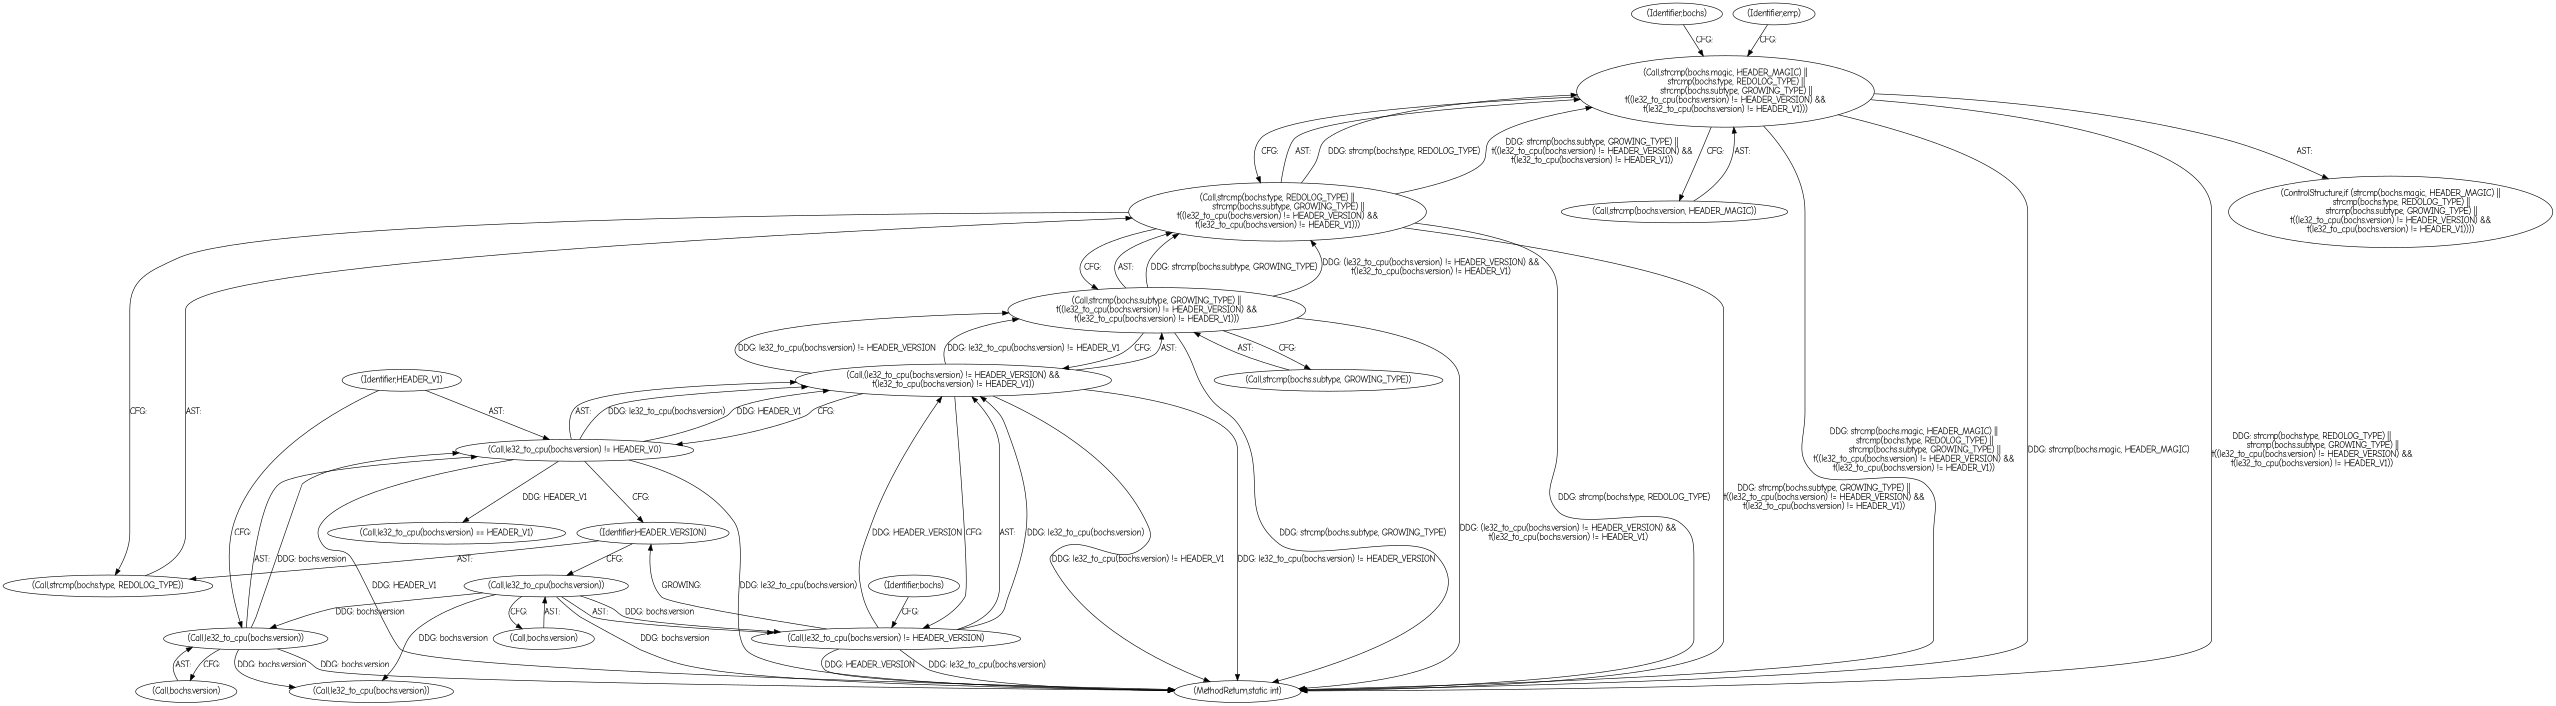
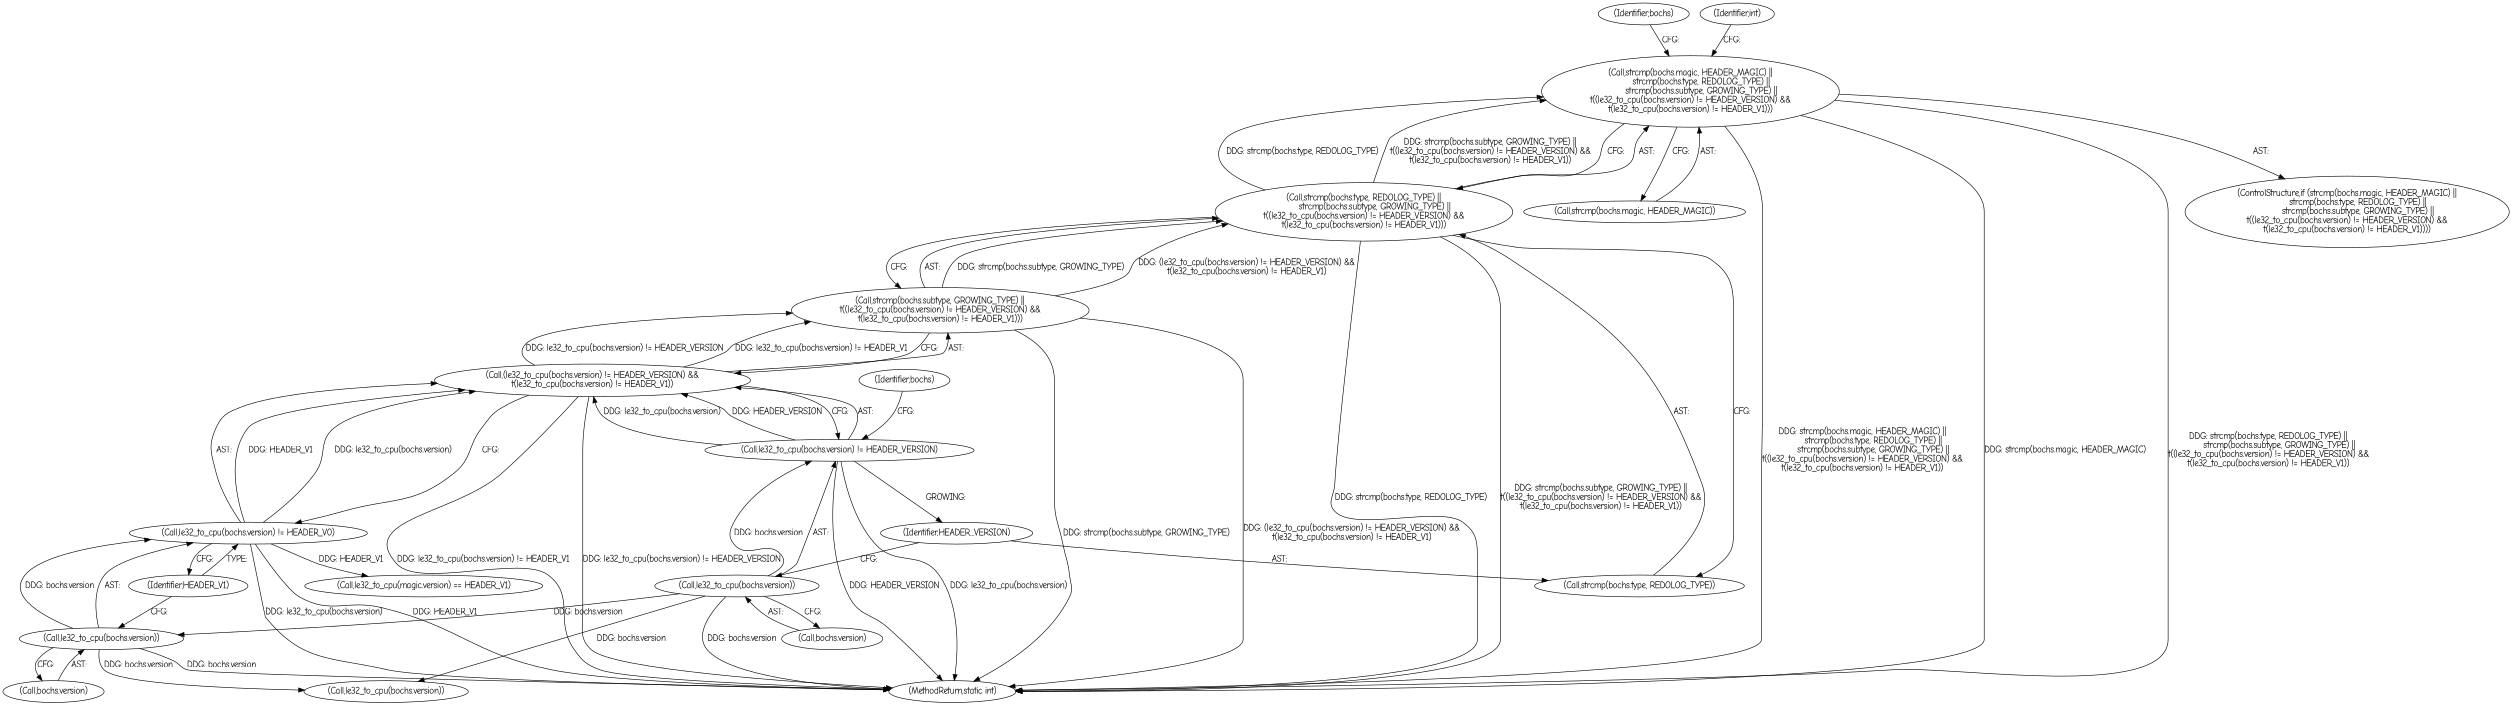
(1774, 14) -> (1737, 14)
(1674, 212) -> (1635, 212)
(1329, 380) -> none
(498, 412) -> (238, 560)
(612, 490) -> (197, 554)
(447, 533) -> (424, 586)
